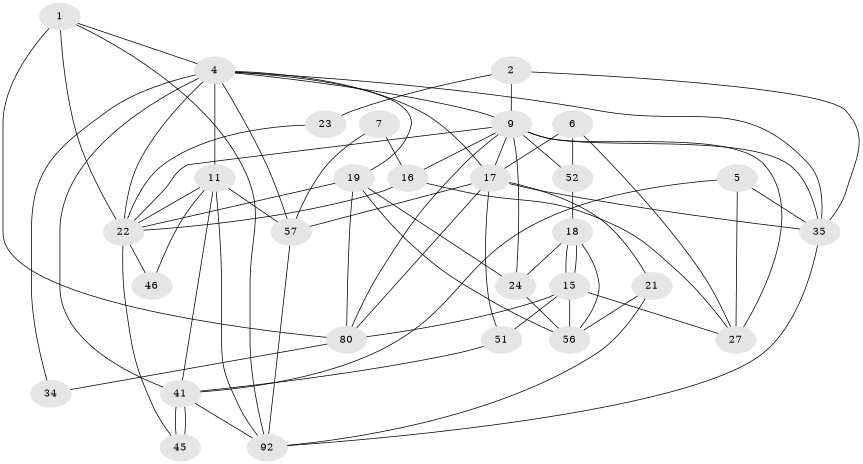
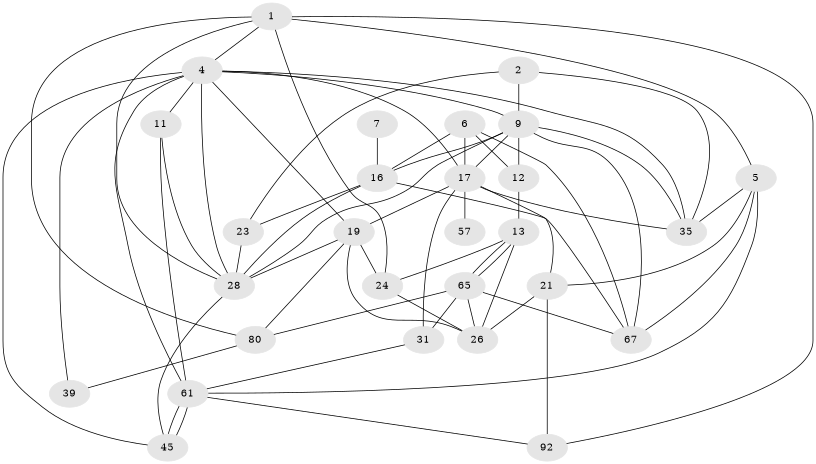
none -> (539, 55)
(259, 149) -> (3, 243)
none -> (421, 151)
(323, 170) -> none
(573, 178) -> (519, 178)
none -> (310, 204)
(519, 205) -> (328, 157)
(260, 210) -> none
(410, 227) -> none
(124, 232) -> (234, 286)
(573, 232) -> (519, 232)
(419, 259) -> (410, 205)
none -> (675, 265)
(152, 286) -> none
(570, 286) -> (465, 286)
(222, 318) -> none
(279, 340) -> none
(502, 340) -> (424, 340)
(570, 340) -> (478, 340)
(736, 340) -> (631, 340)
(51, 394) -> (70, 394)
(180, 394) -> (188, 394)
(591, 409) -> none
